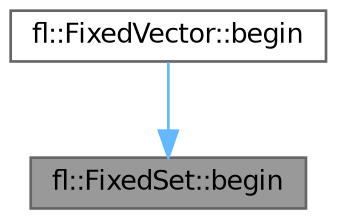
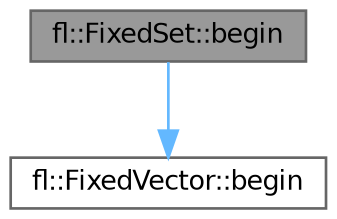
(168, 96) -> (168, 96)
